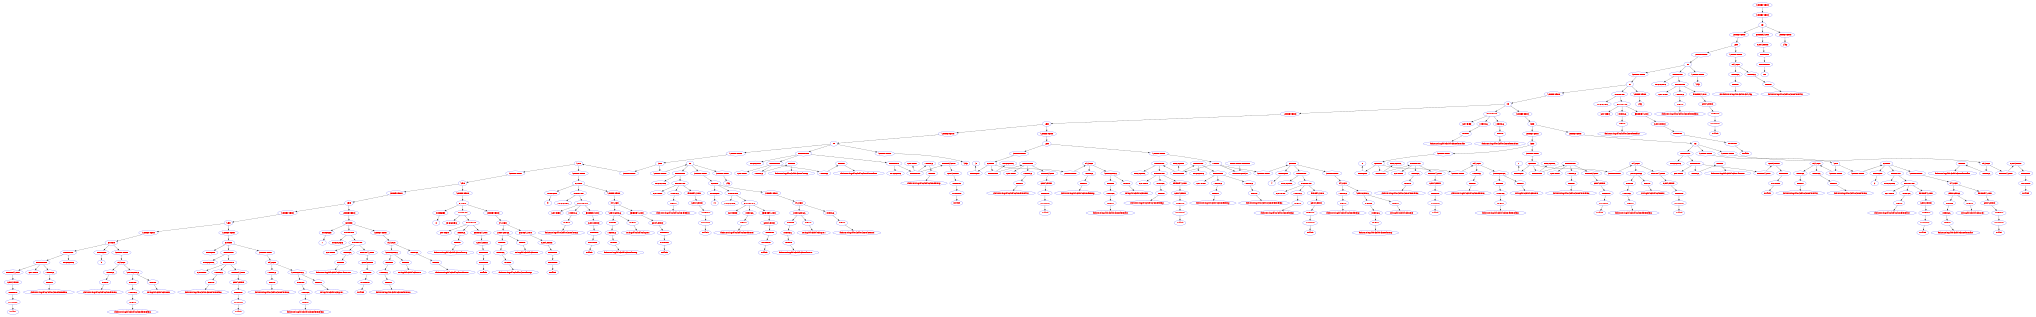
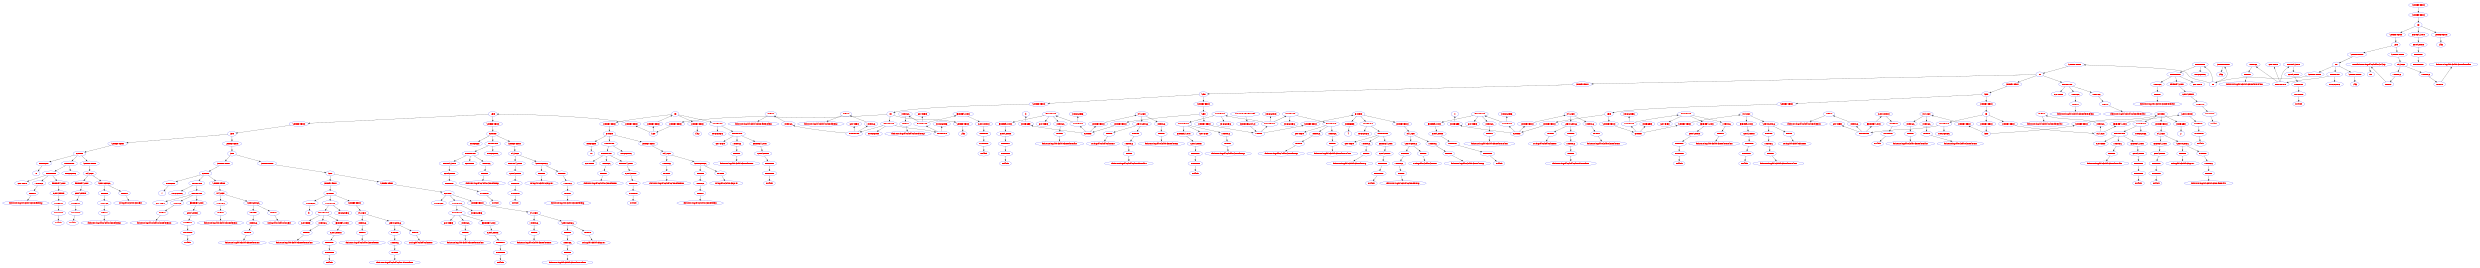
(1765, 69) -> (2370, 69)
(1519, 163) -> none
(1227, 168) -> (1253, 128)
(548, 203) -> none
